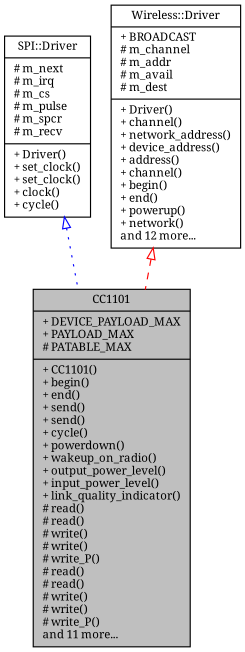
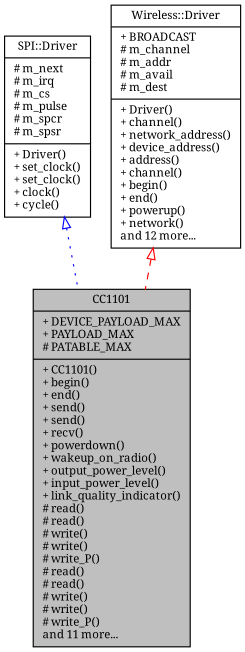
(38, 132) -> (38, 132)
(65, 433) -> (64, 433)
